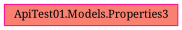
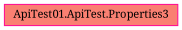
(91, 15) -> (91, 15)
